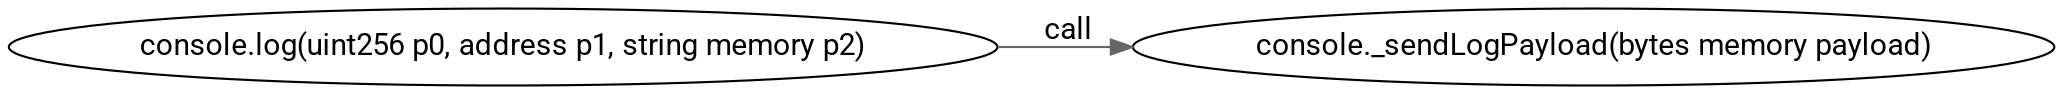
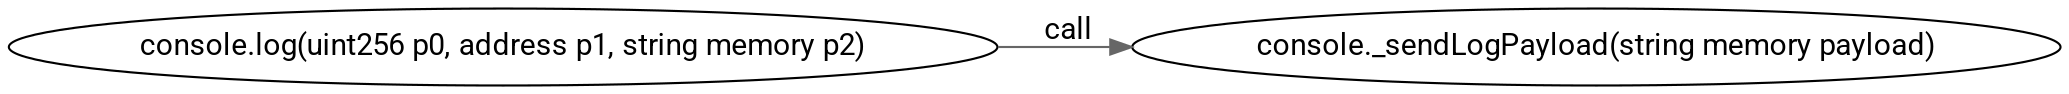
(1594, 47) -> (1596, 47)
